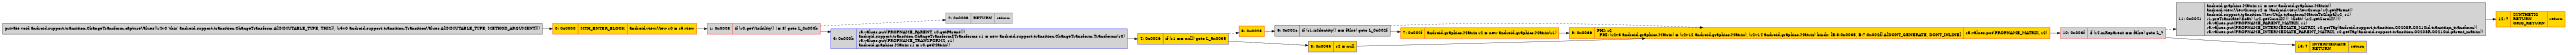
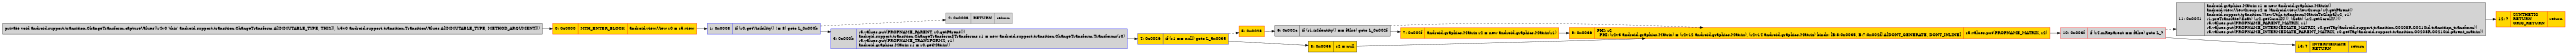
(764, 29) -> (764, 29)
(1333, 47) -> (1333, 47)
